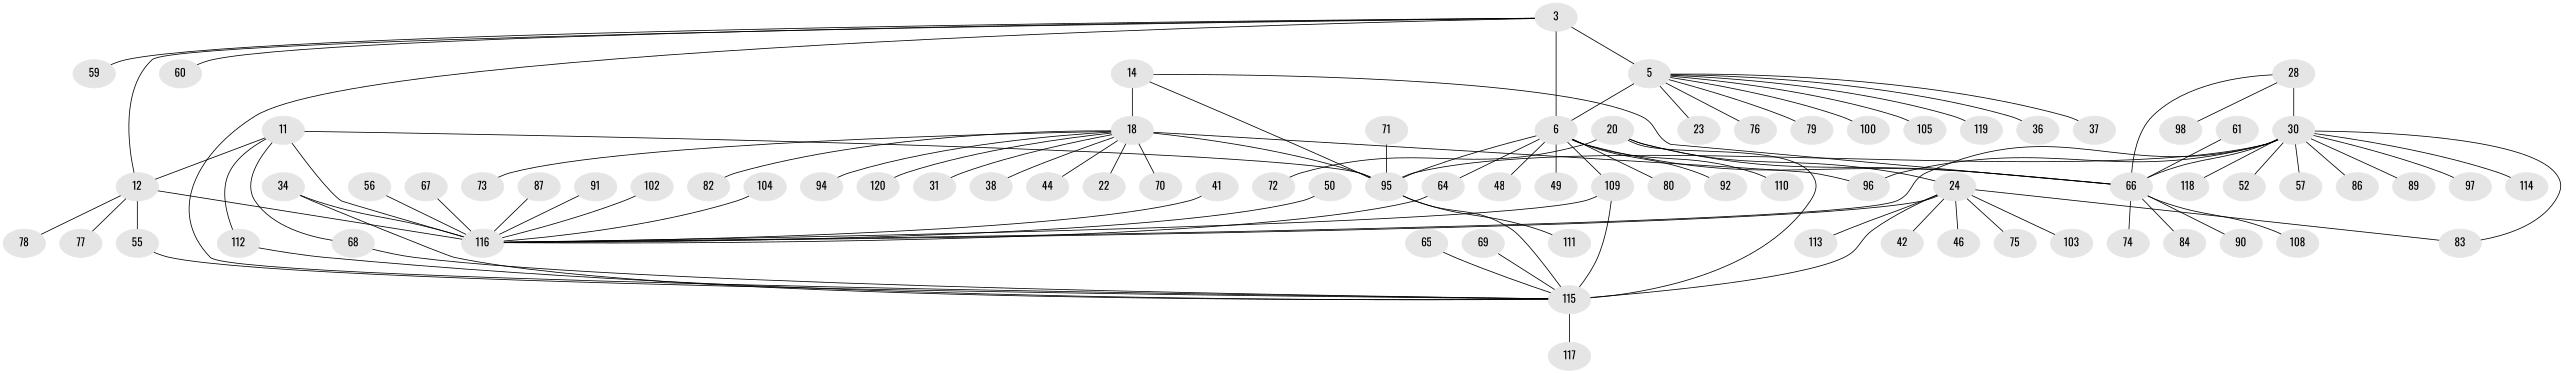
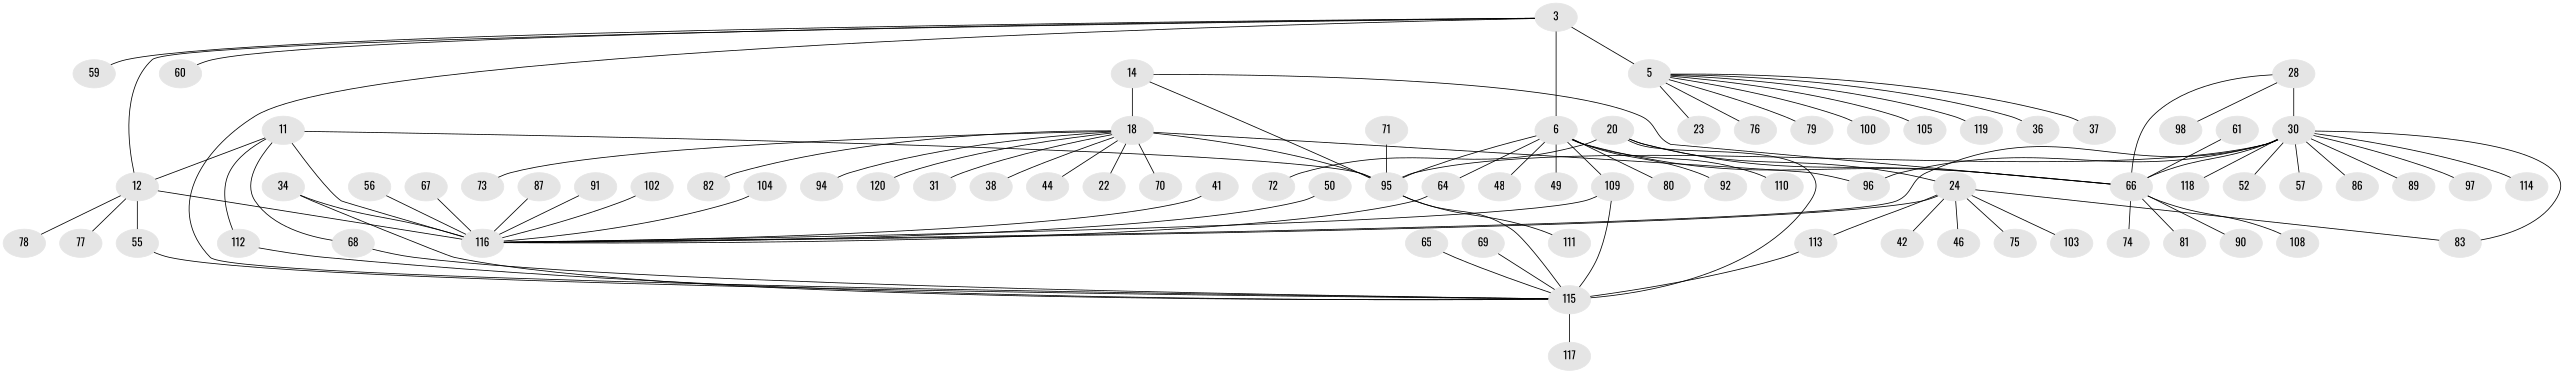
(1606, 100) -> none
(2185, 243) -> (2185, 243)
(1775, 276) -> (1722, 273)
